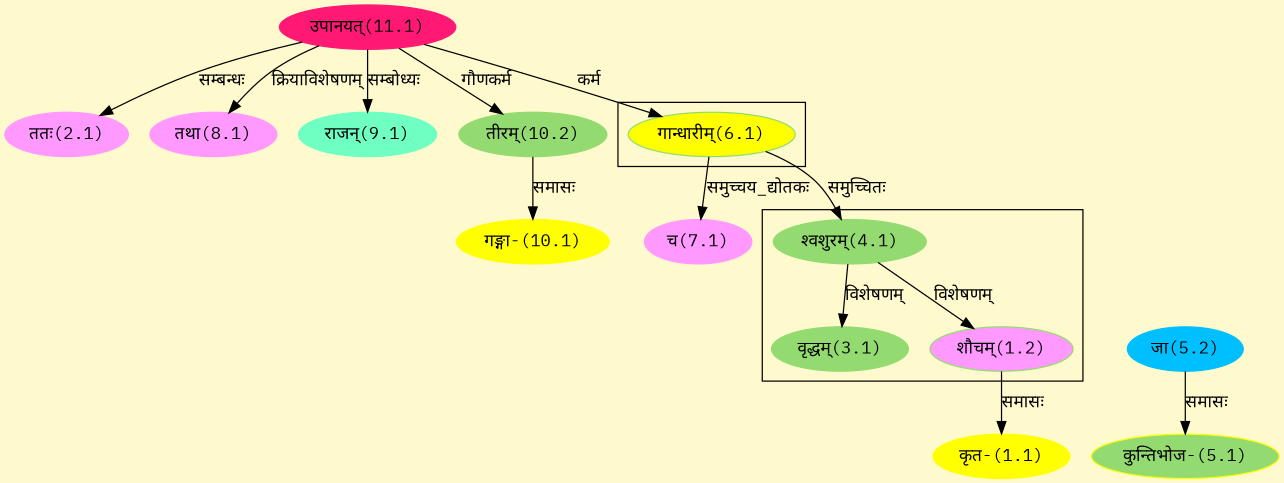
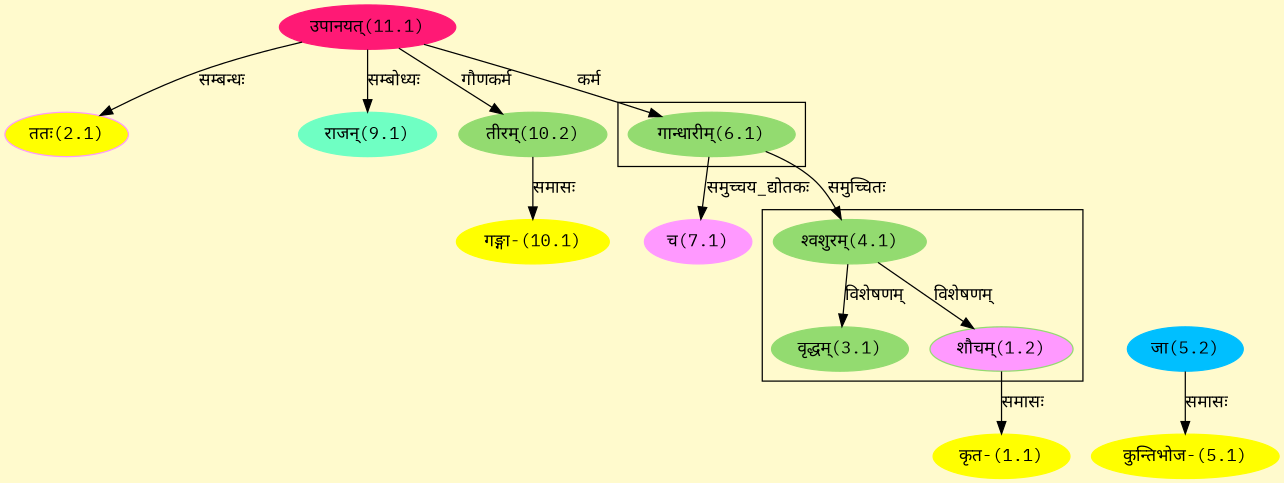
(67, 134) -> (67, 134)
(213, 134) -> none
(712, 134) -> (712, 134)
(1185, 456) -> (1185, 456)
